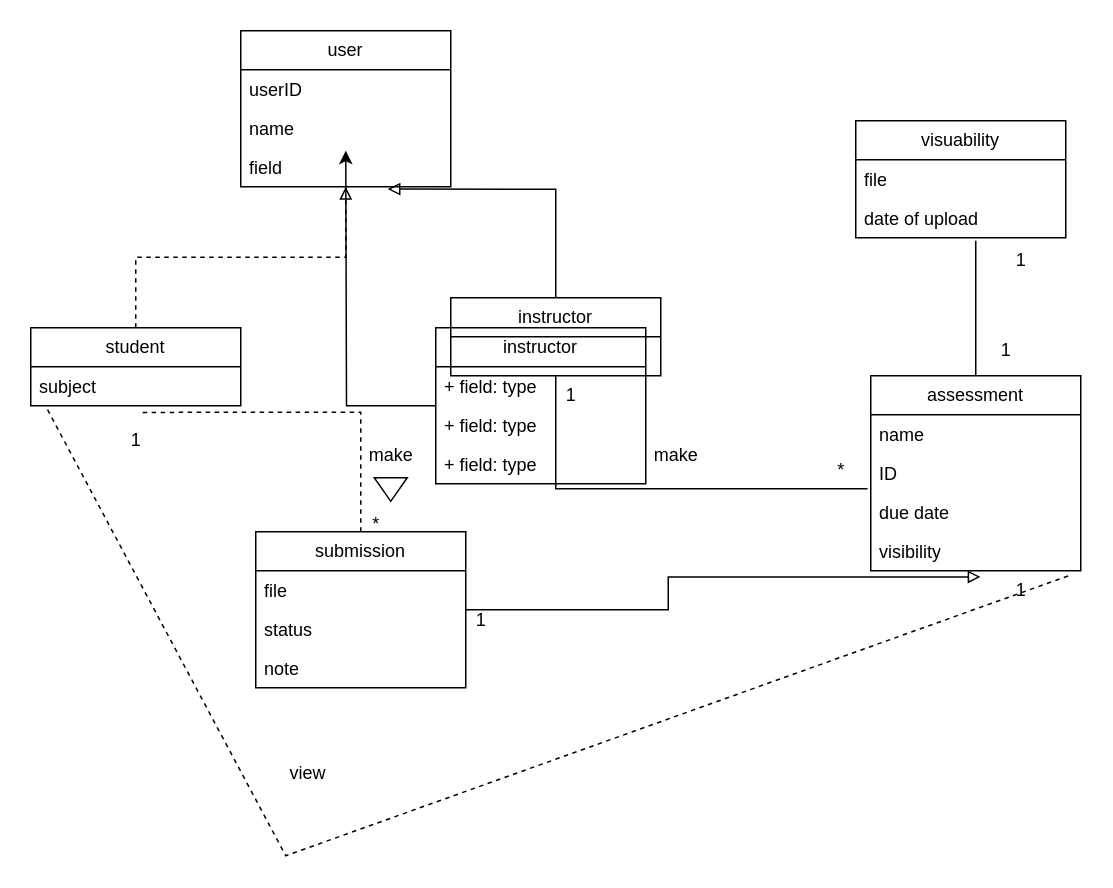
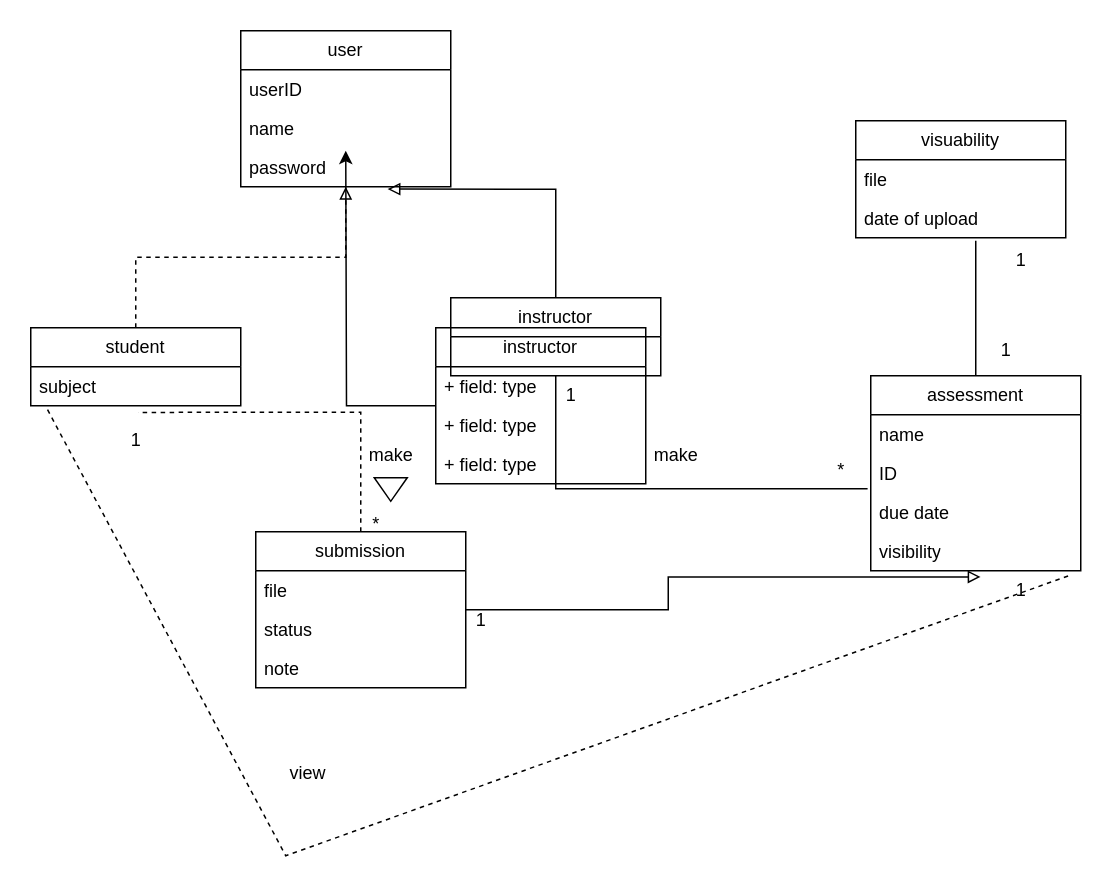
(270, 169) -> (290, 169)
